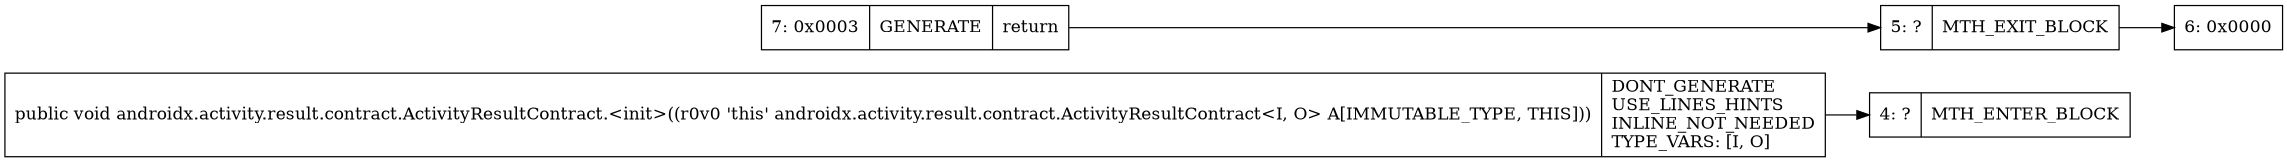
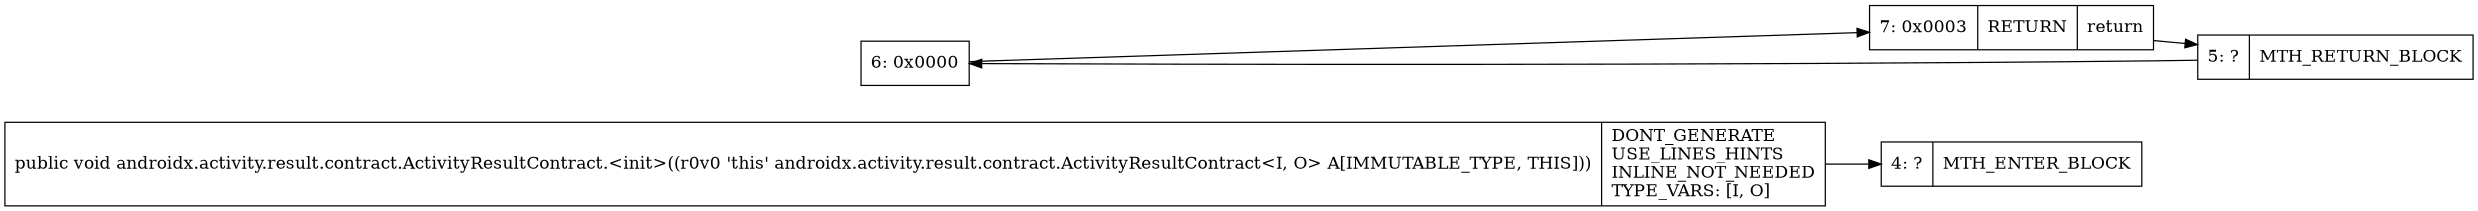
(931, 27) -> (2028, 27)
(2026, 27) -> (2361, 57)
none -> (1413, 47)
